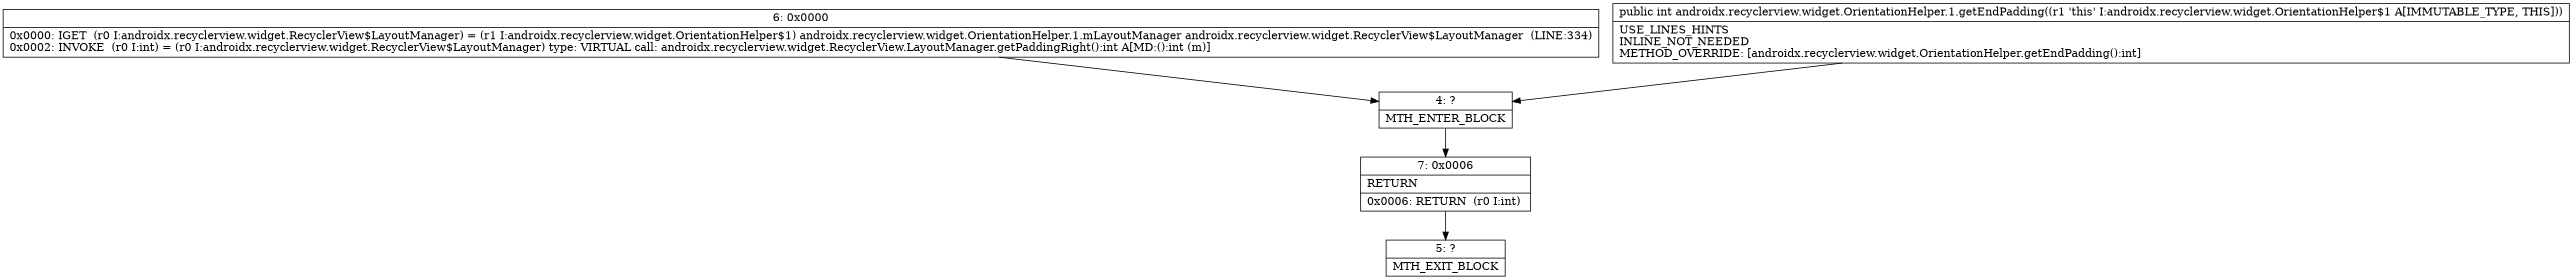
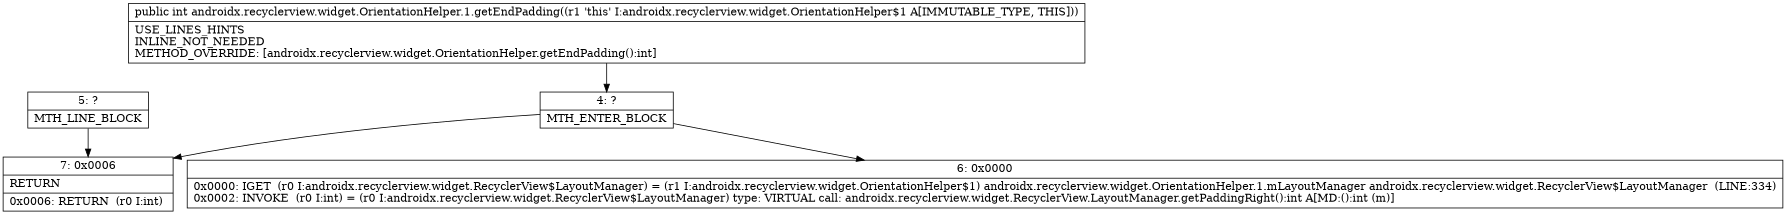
(1185, 79) -> (765, 141)
(1446, 222) -> (88, 139)
(1446, 267) -> (88, 119)
